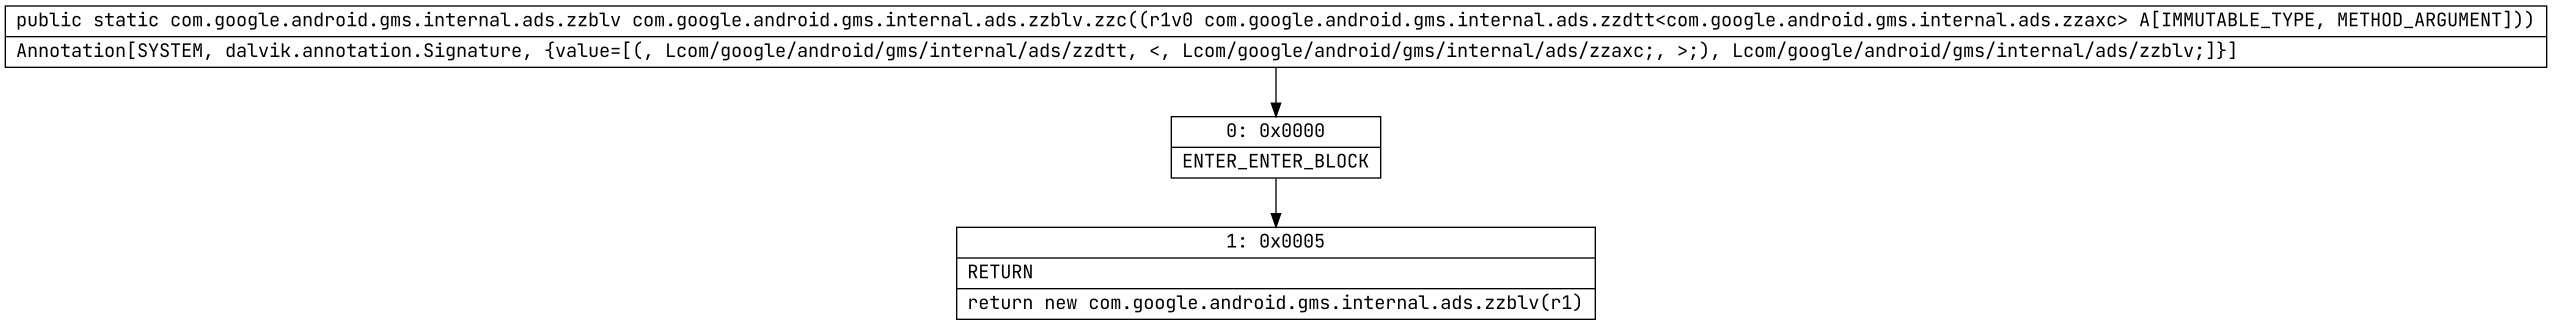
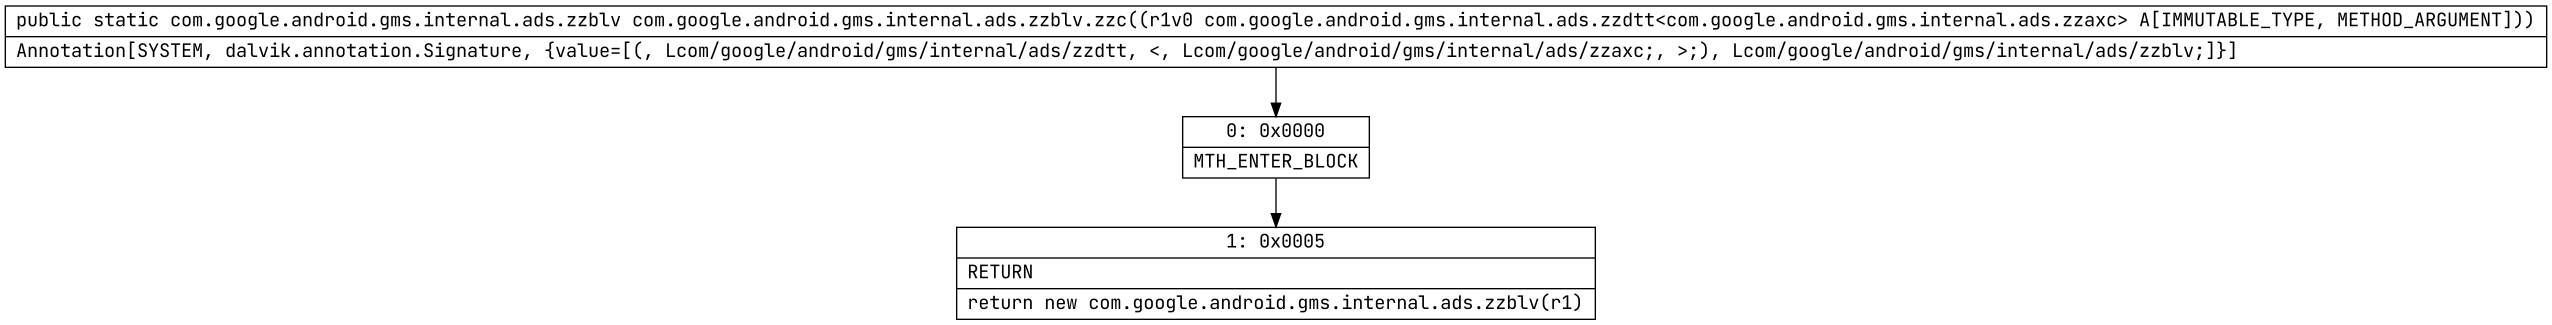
(1276, 162) -> (1276, 162)
